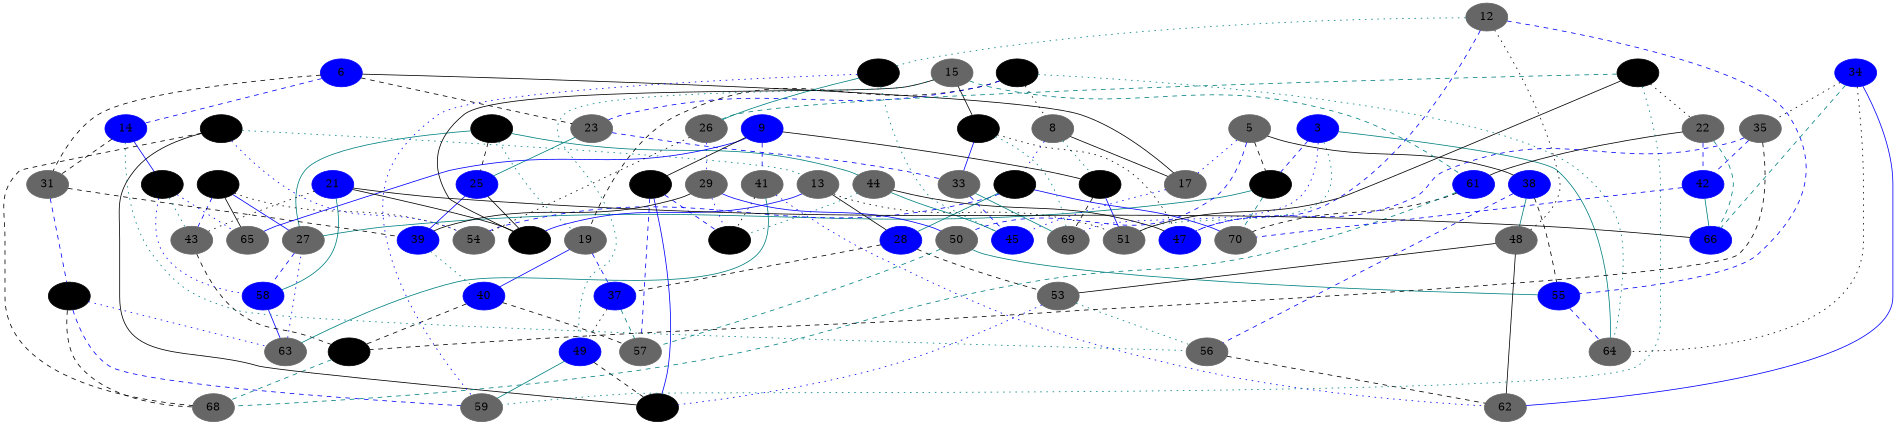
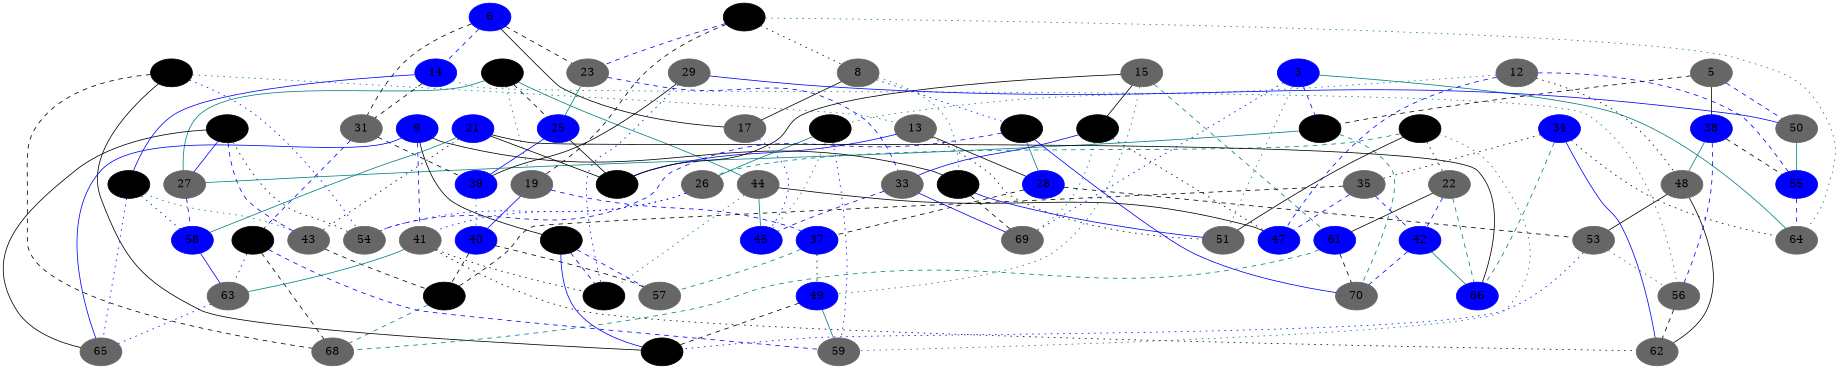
(706, 157) -> (561, 211)
(1217, 157) -> none
(585, 187) -> (494, 211)
(1014, 212) -> (962, 213)
(294, 296) -> (165, 324)
(801, 301) -> none
(1133, 354) -> (1090, 339)
